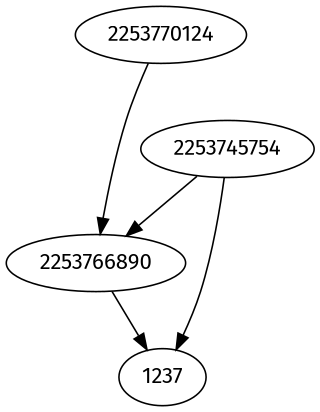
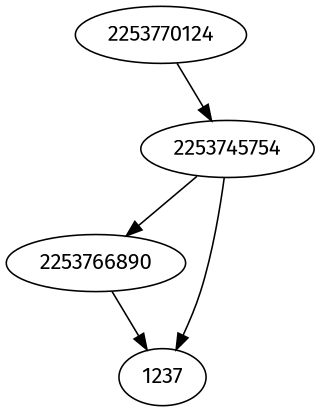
(121, 139) -> (190, 85)
